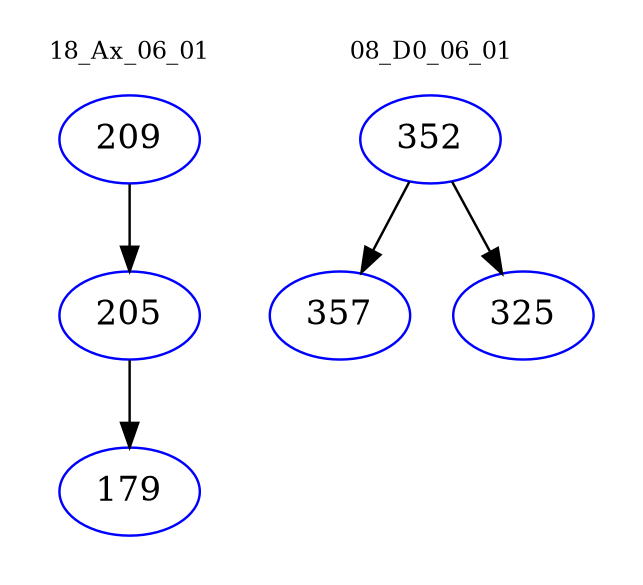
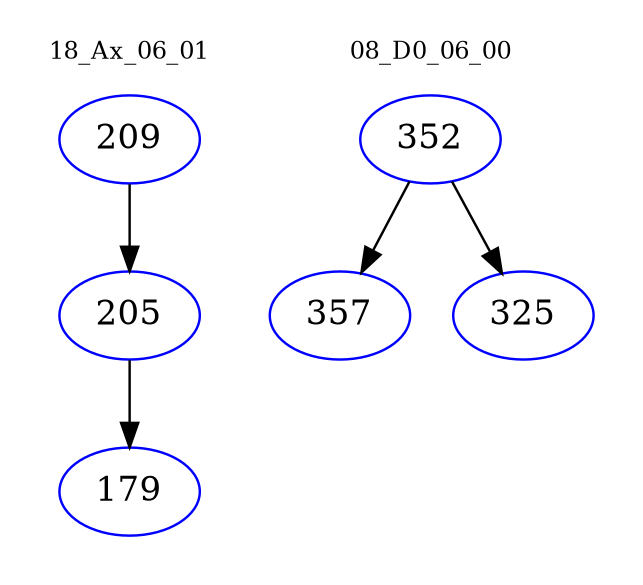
(432, 53) -> (432, 53)
